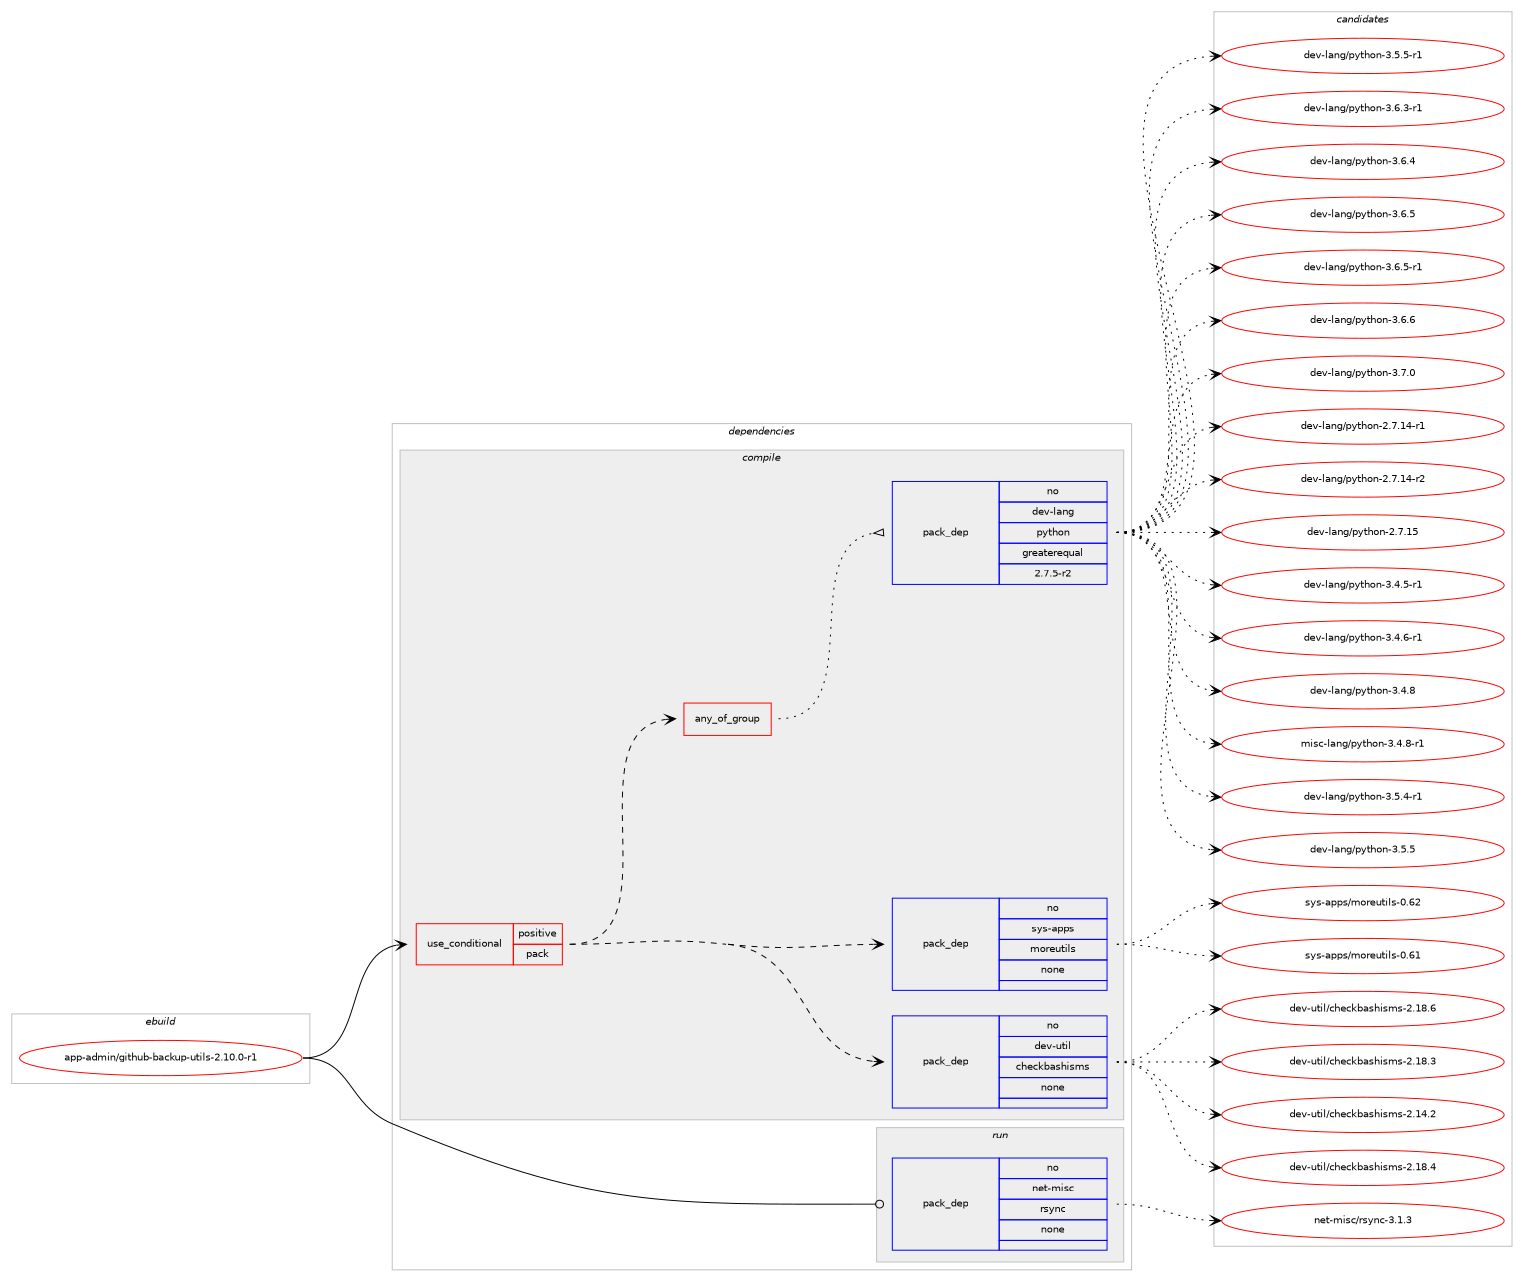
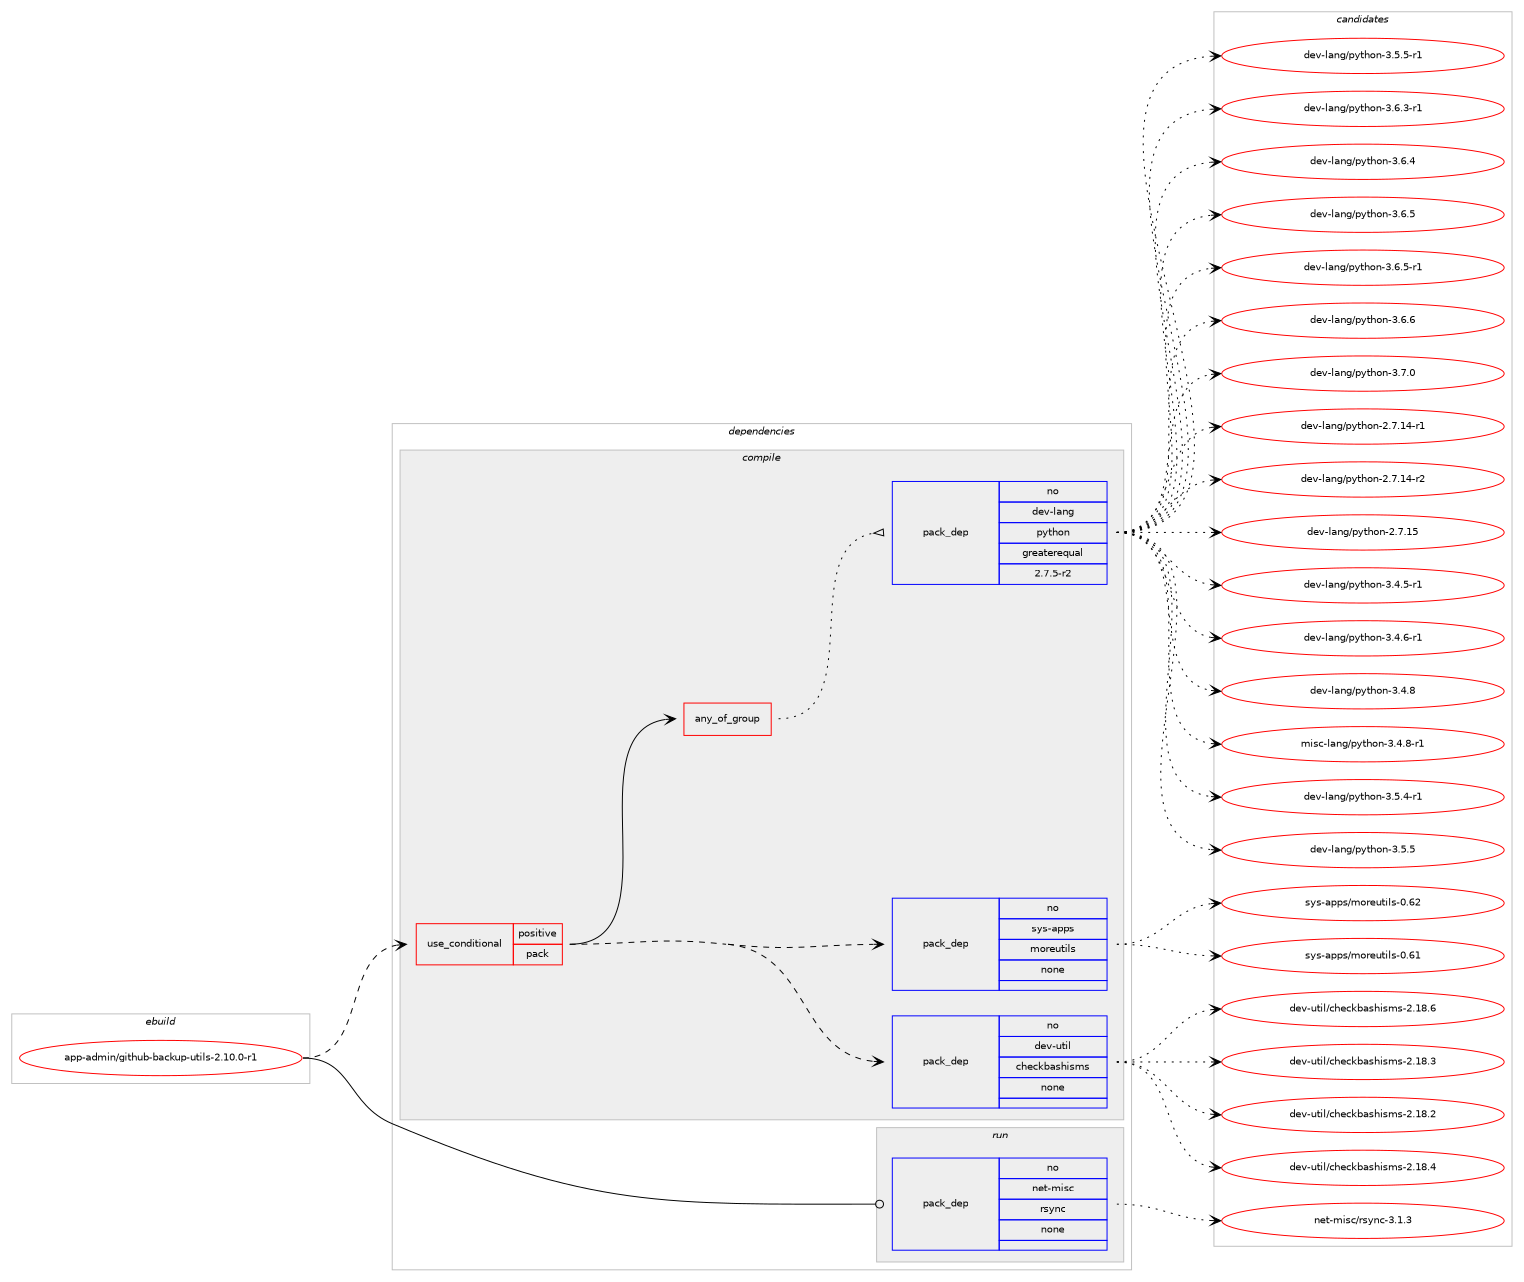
(623, 836) -> (623, 836)
(353, 1006) -> (353, 1006)
(1363, 1115) -> (1363, 1115)
